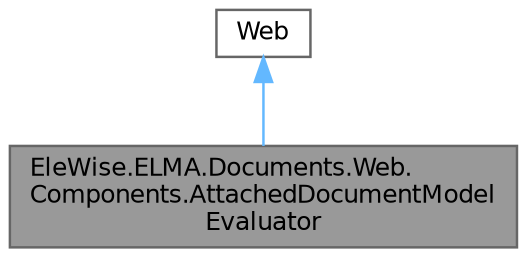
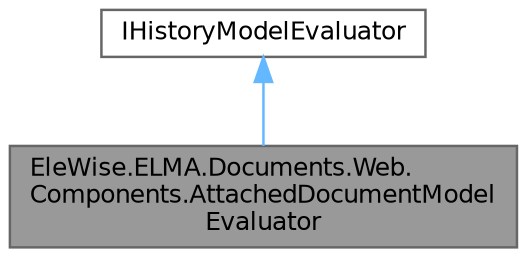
(263, 33) -> (263, 33)
